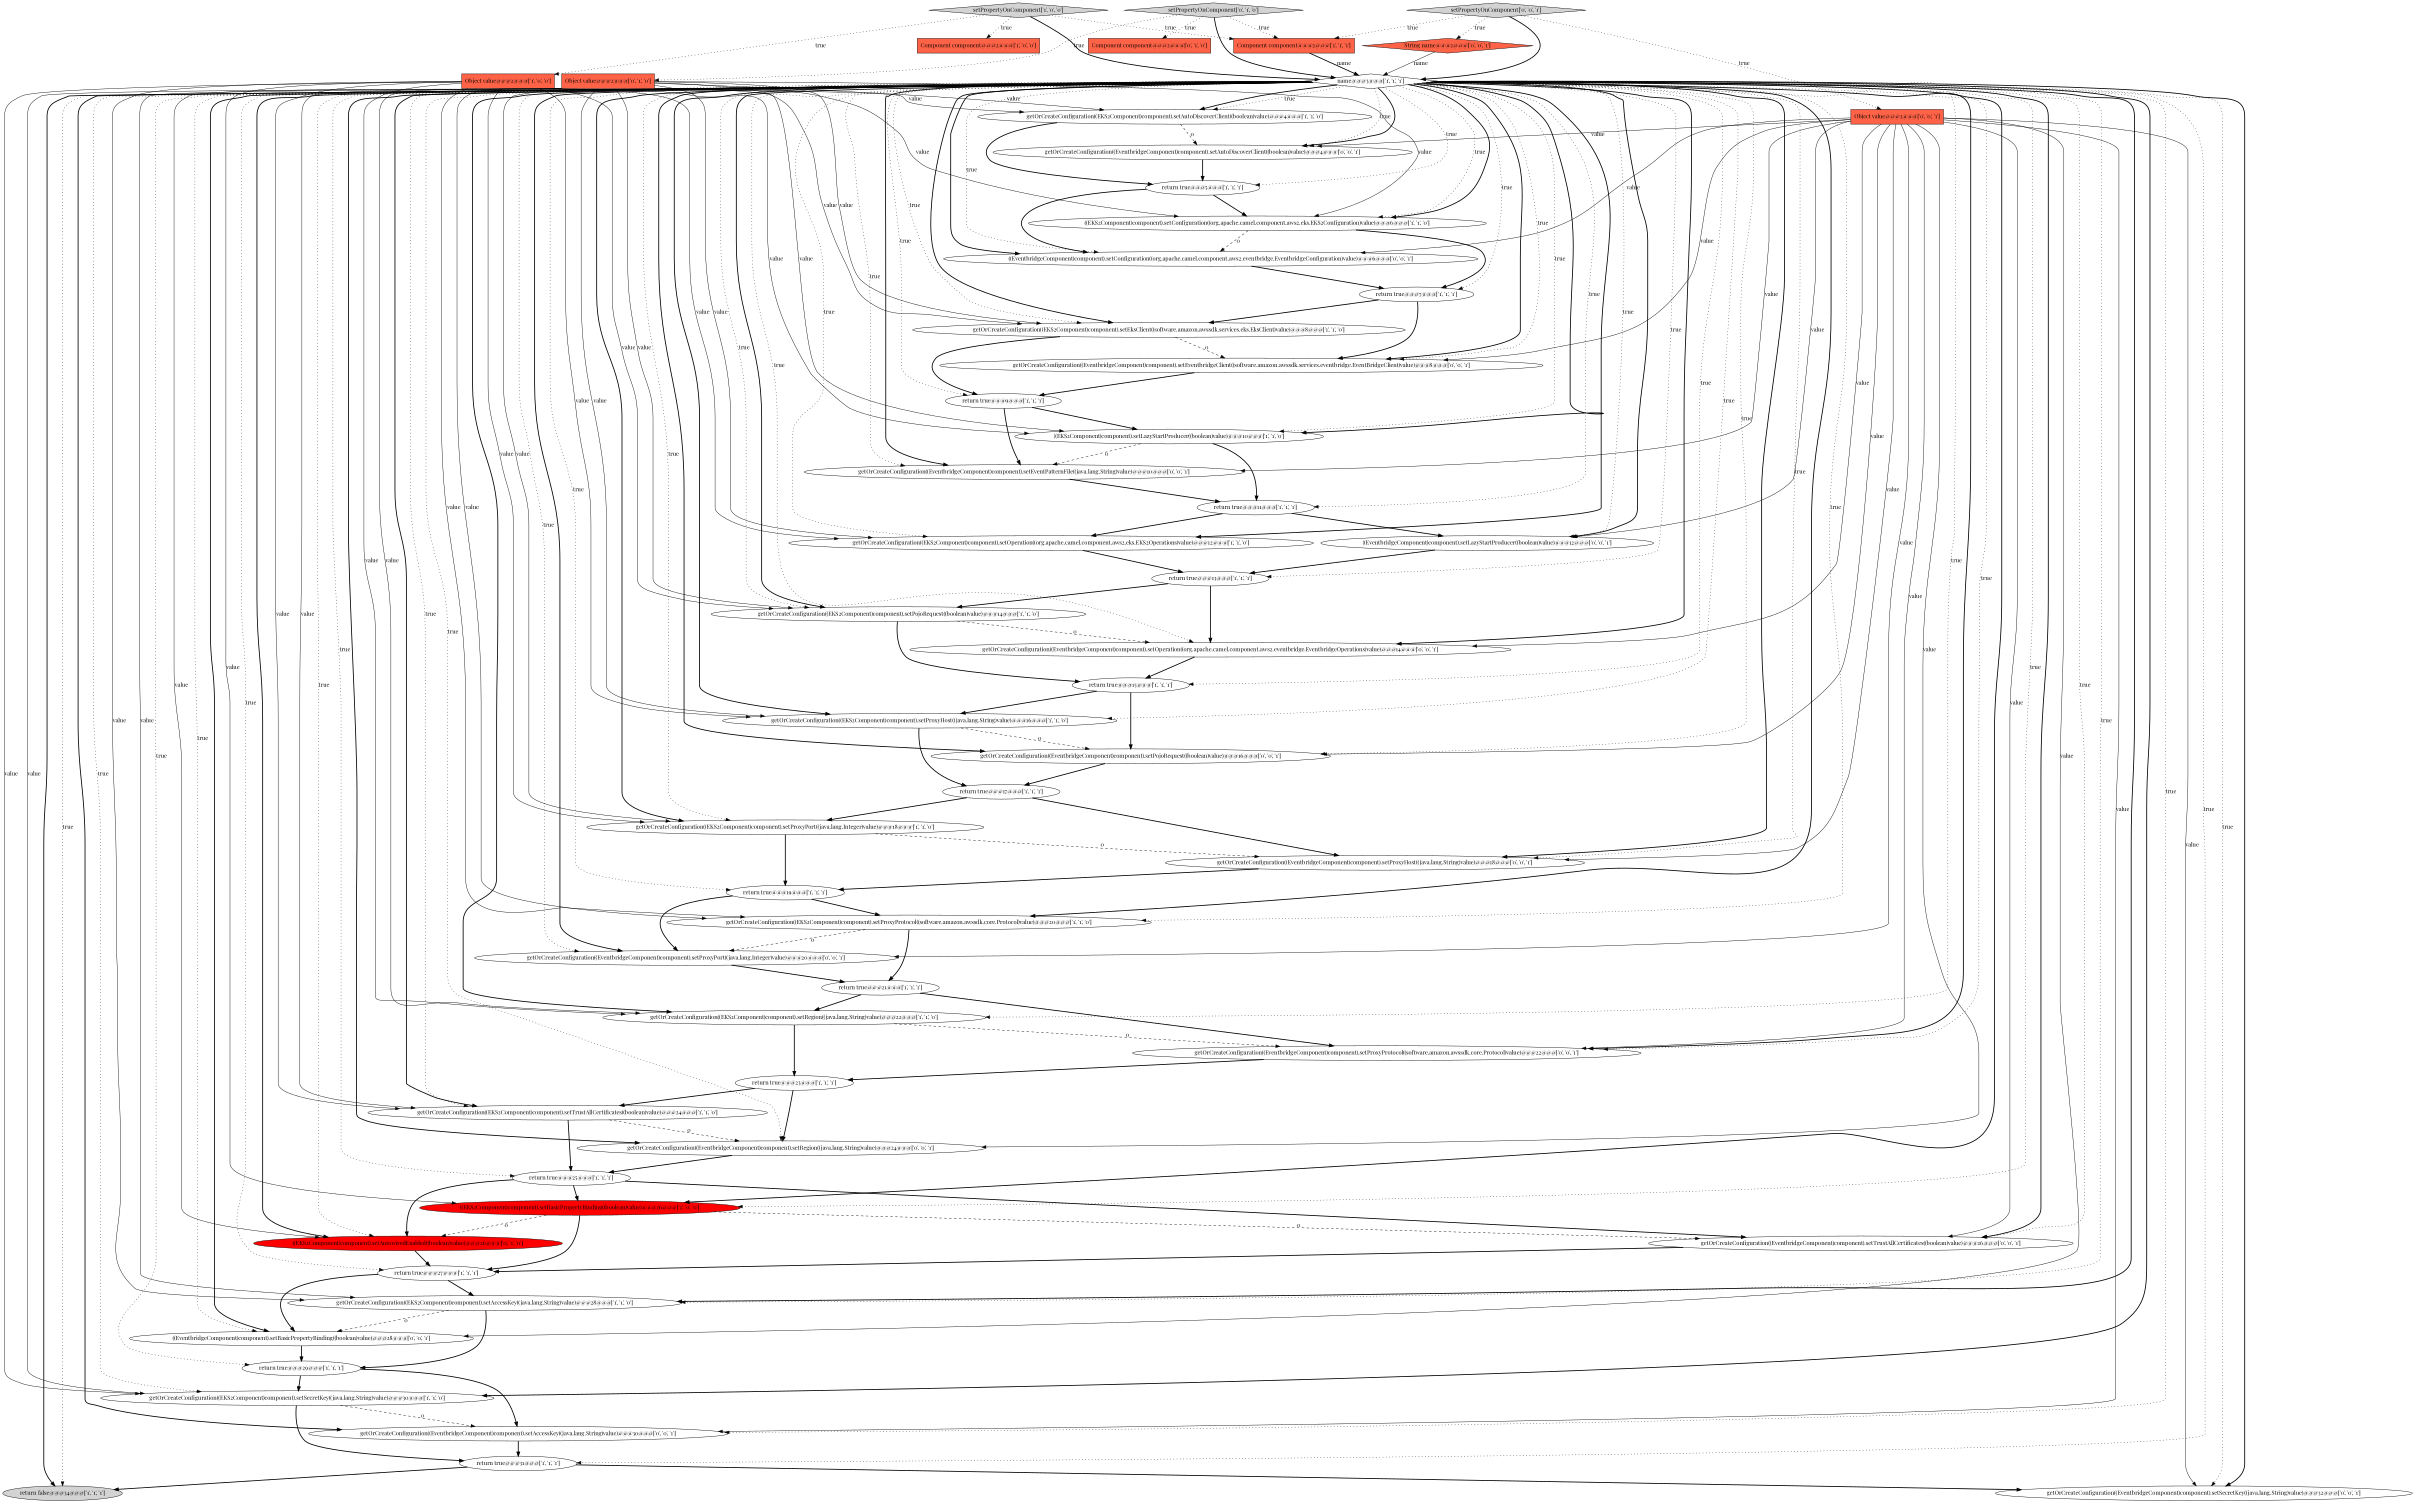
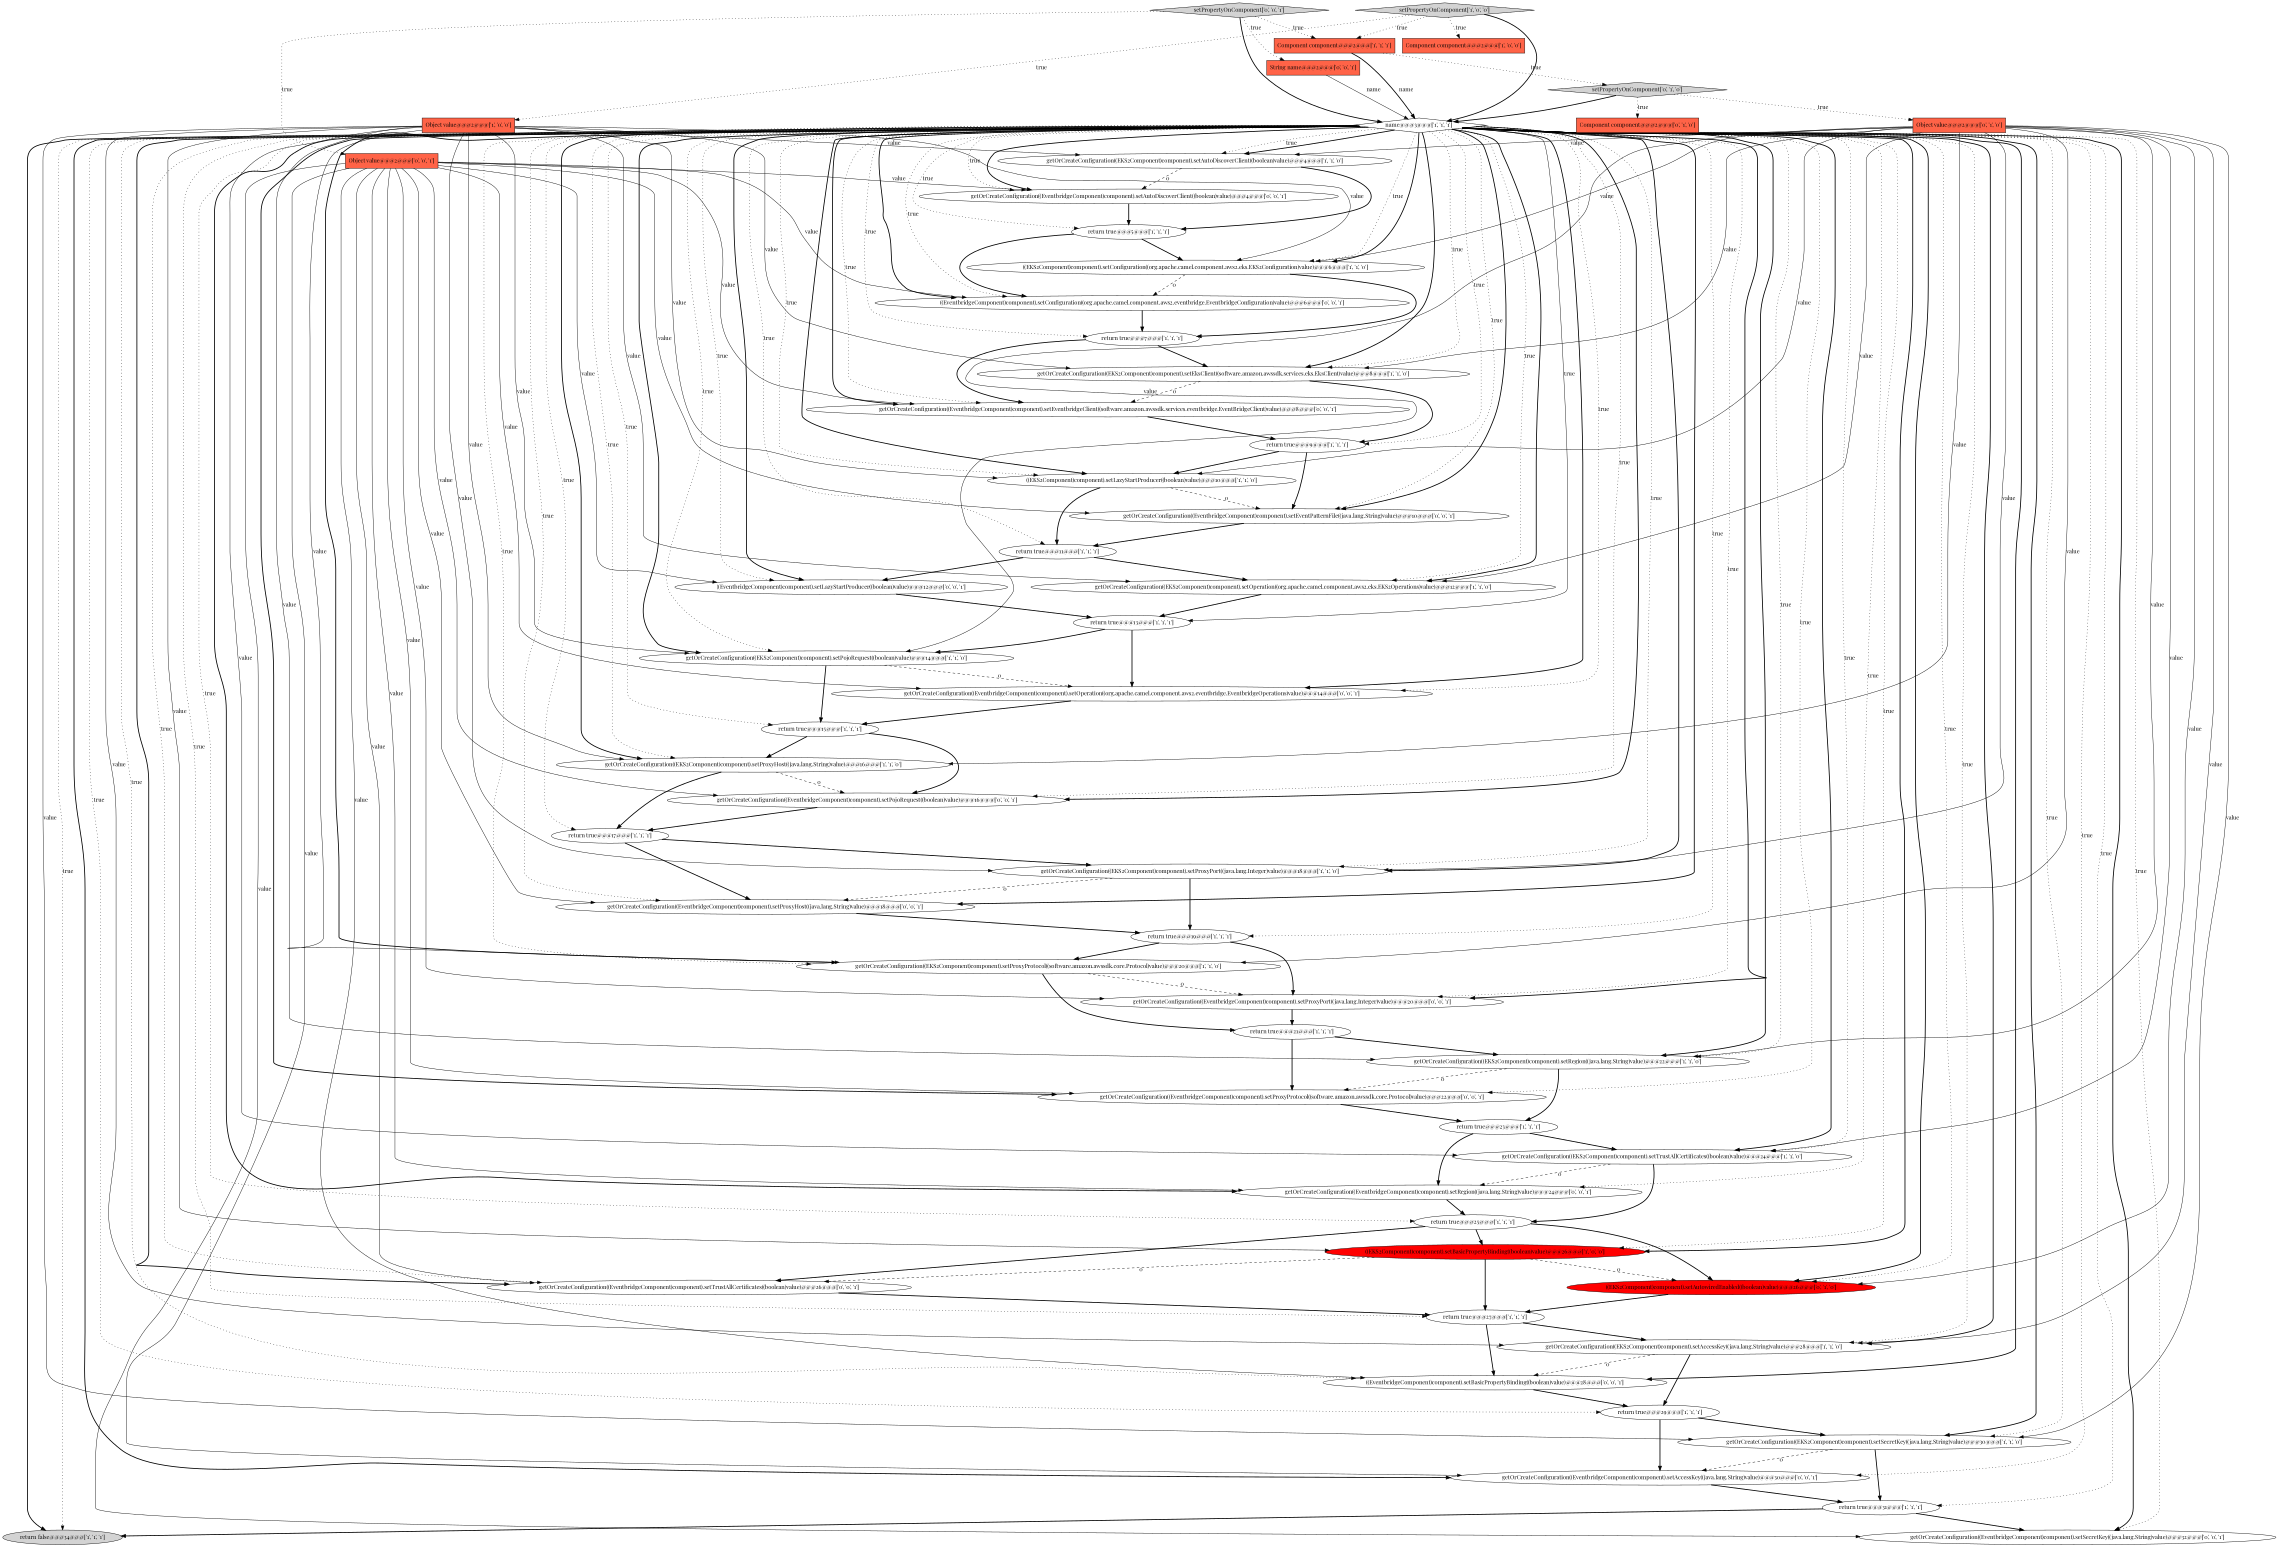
(1251, 27) -> (1493, 69)
(1448, 46) -> (1313, 68)
none -> (565, 142)
(1668, 400) -> (1567, 512)
